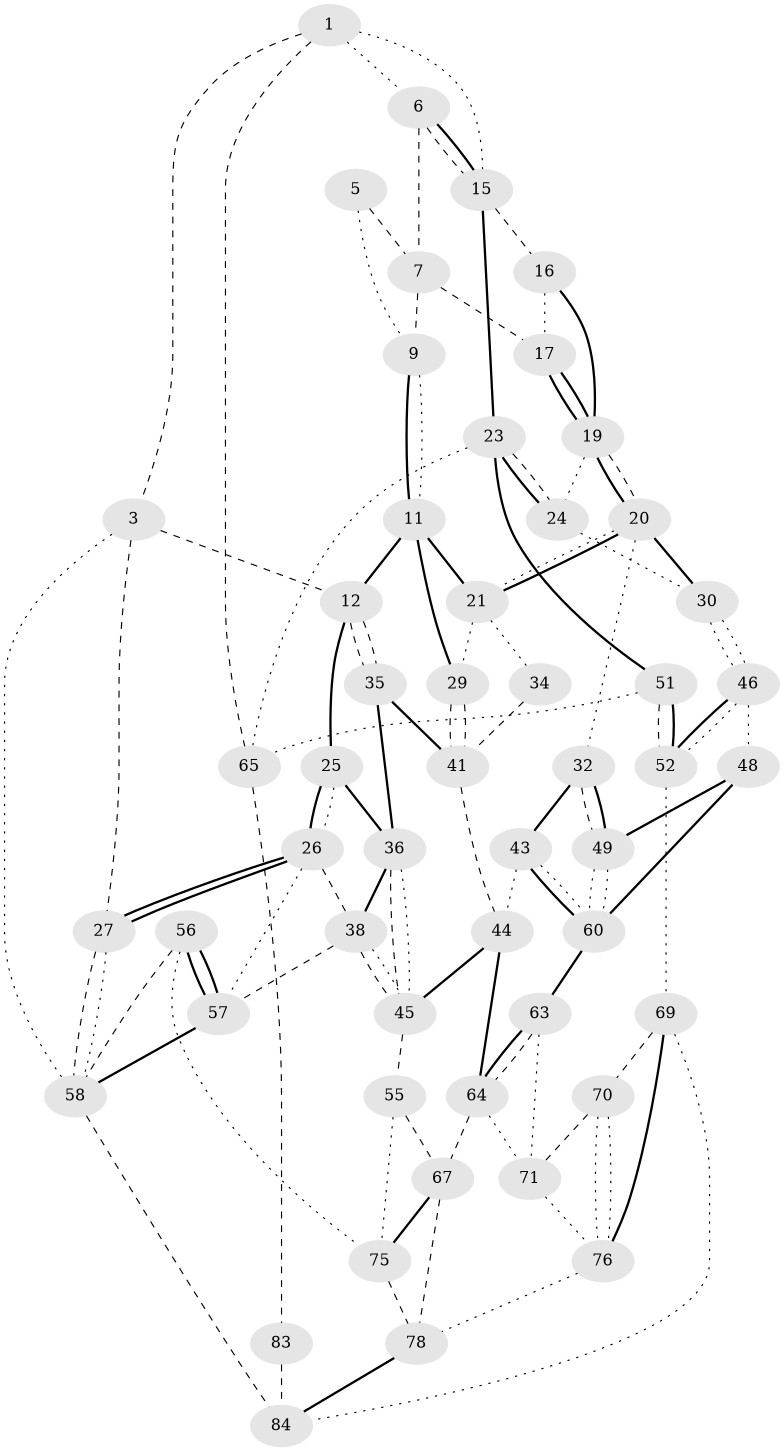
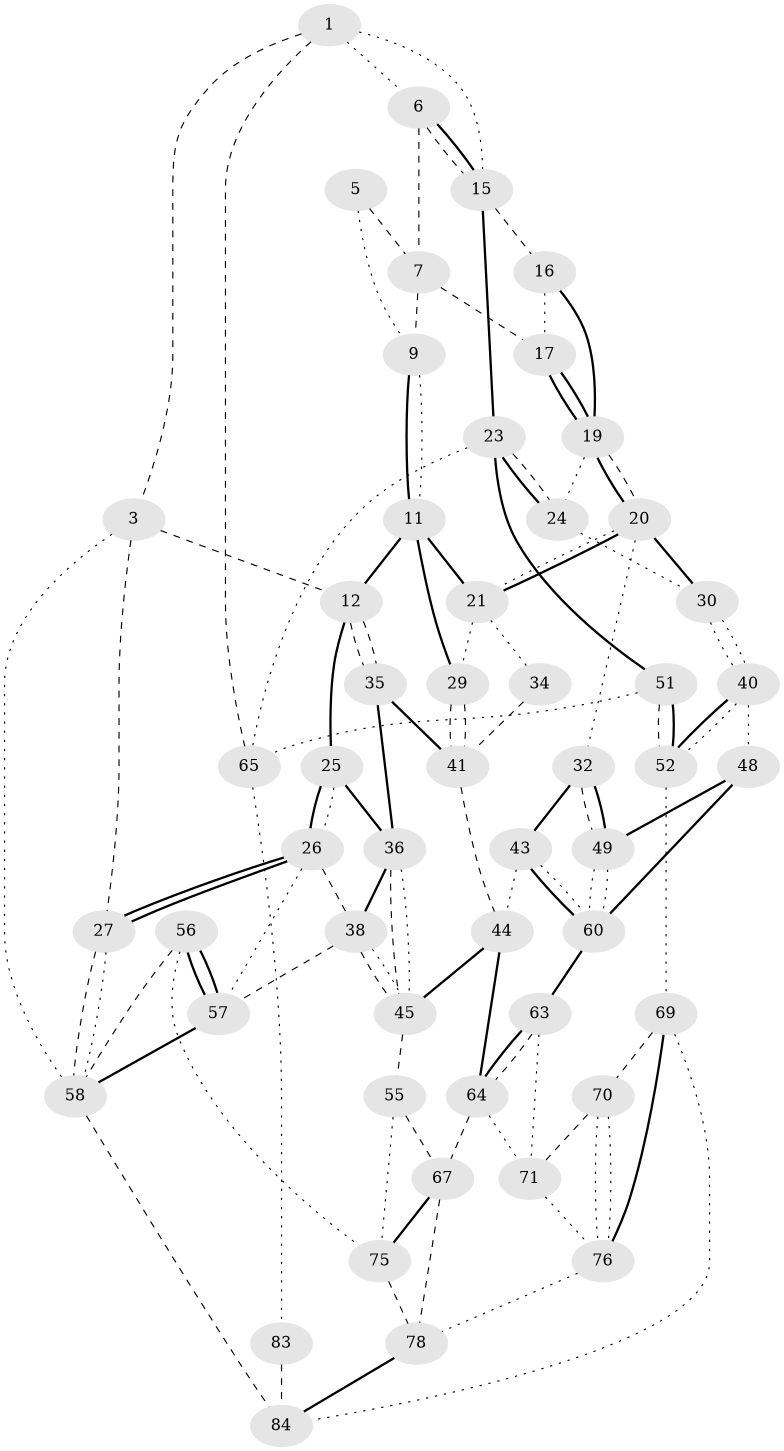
(748, 684) -> (748, 684)
(281, 1054) -> (281, 1054)
